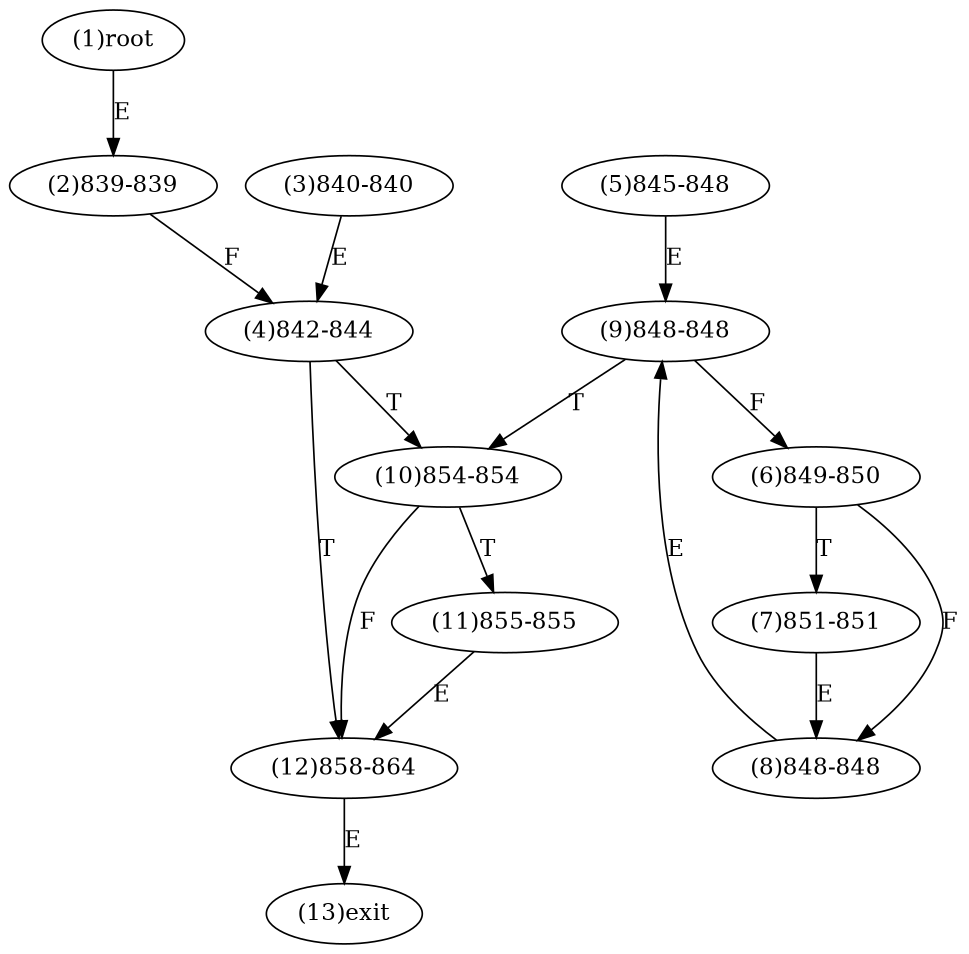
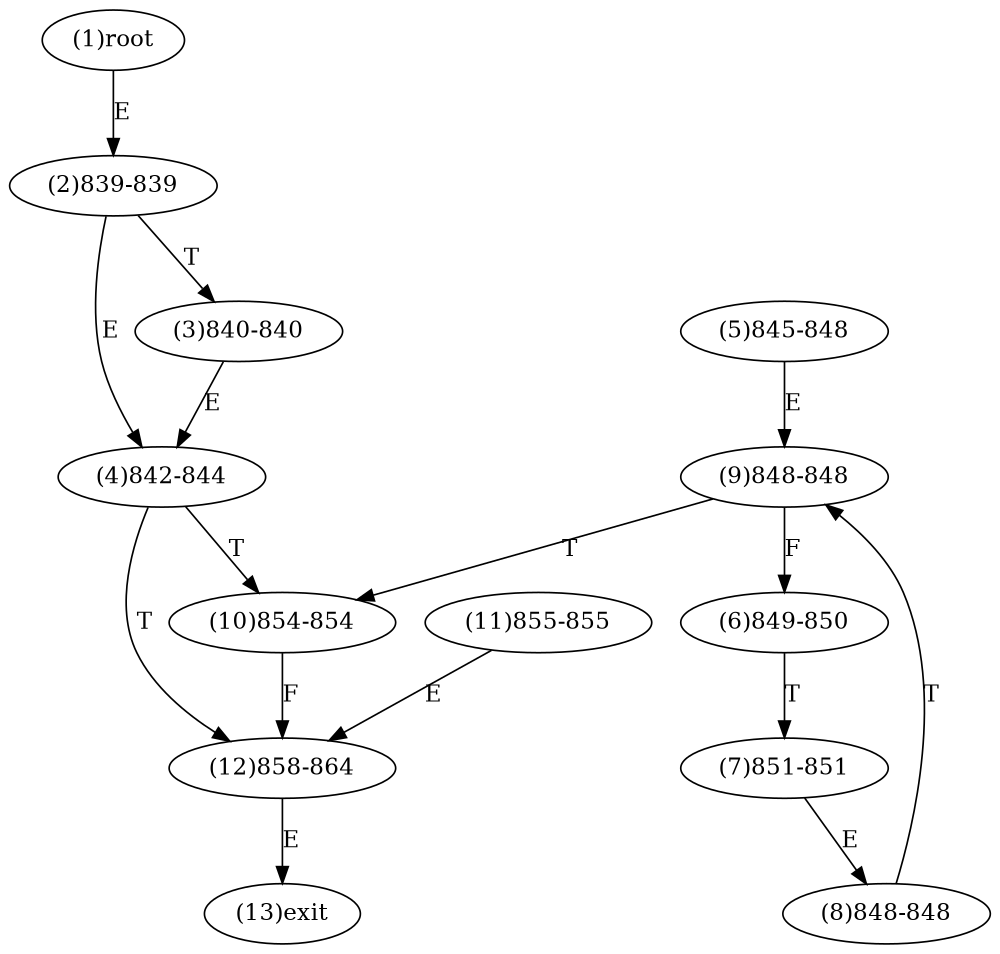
none -> (170, 252)
(232, 259) -> (111, 331)
(473, 542) -> none
(677, 550) -> (932, 695)
(942, 614) -> none
